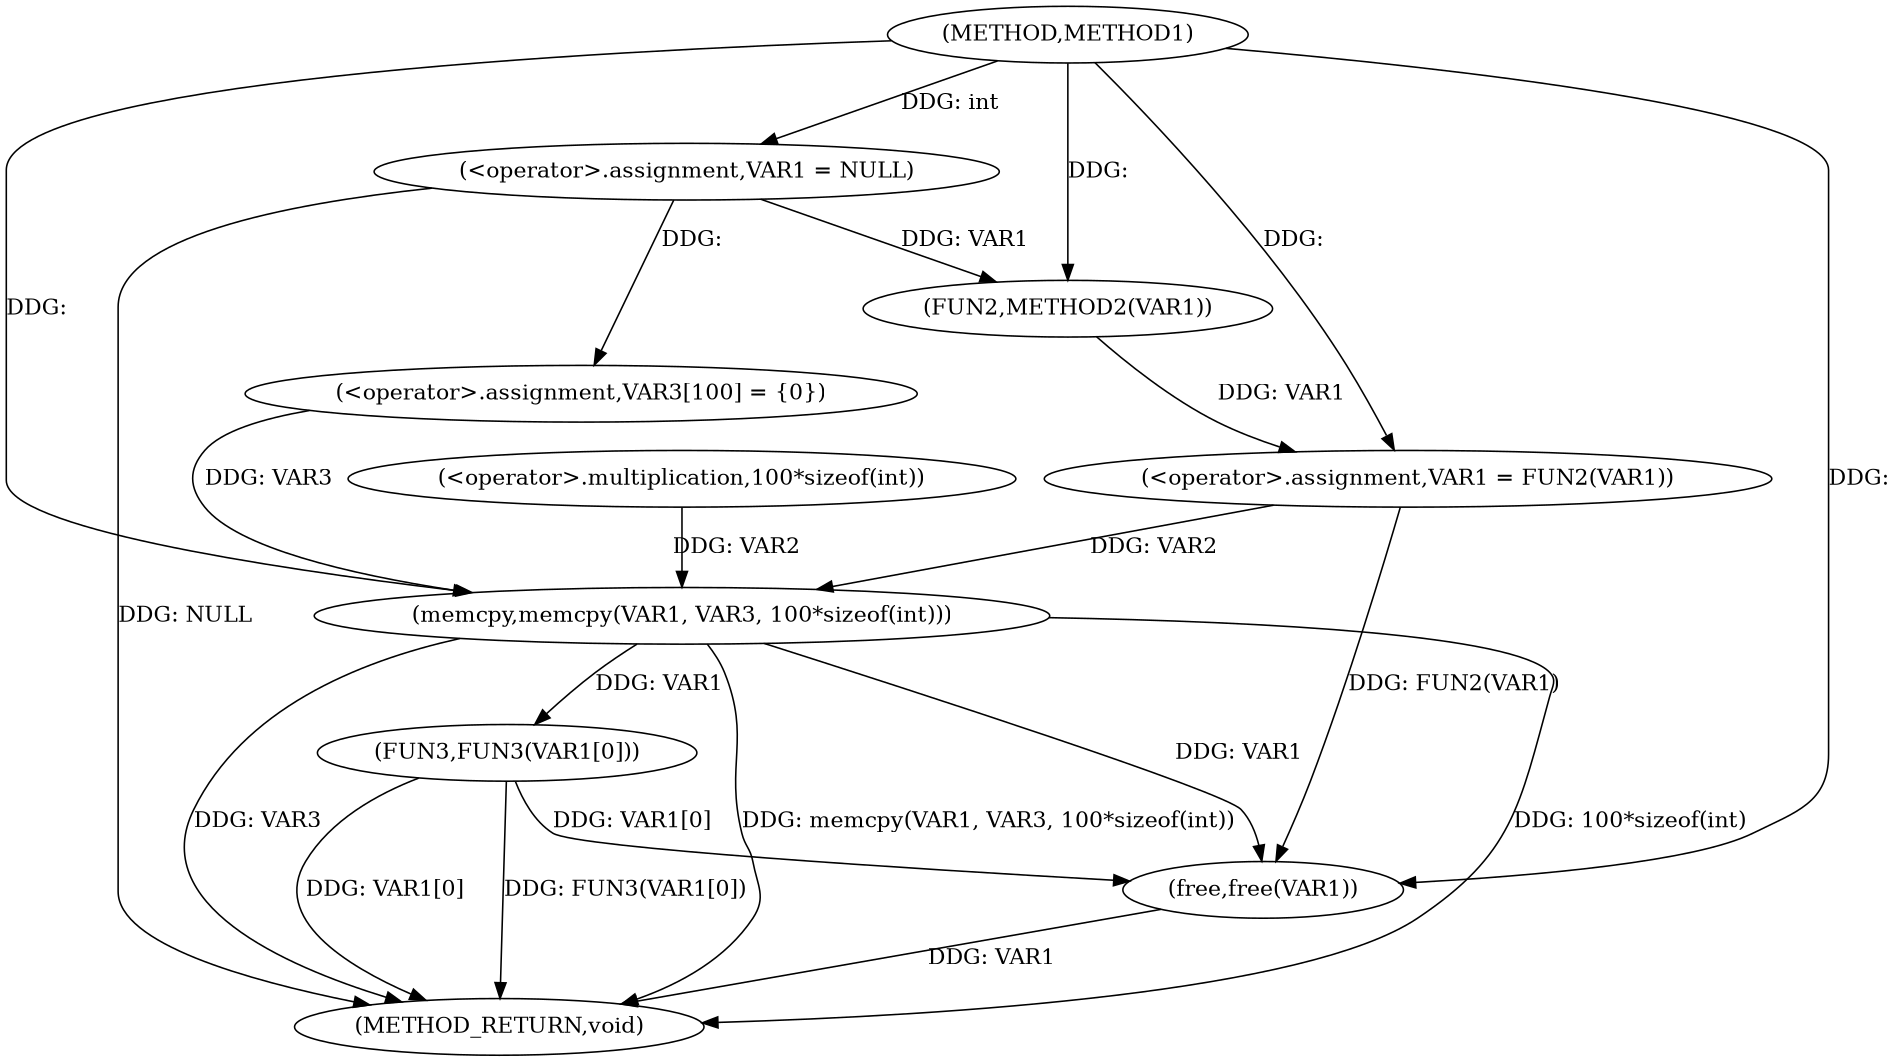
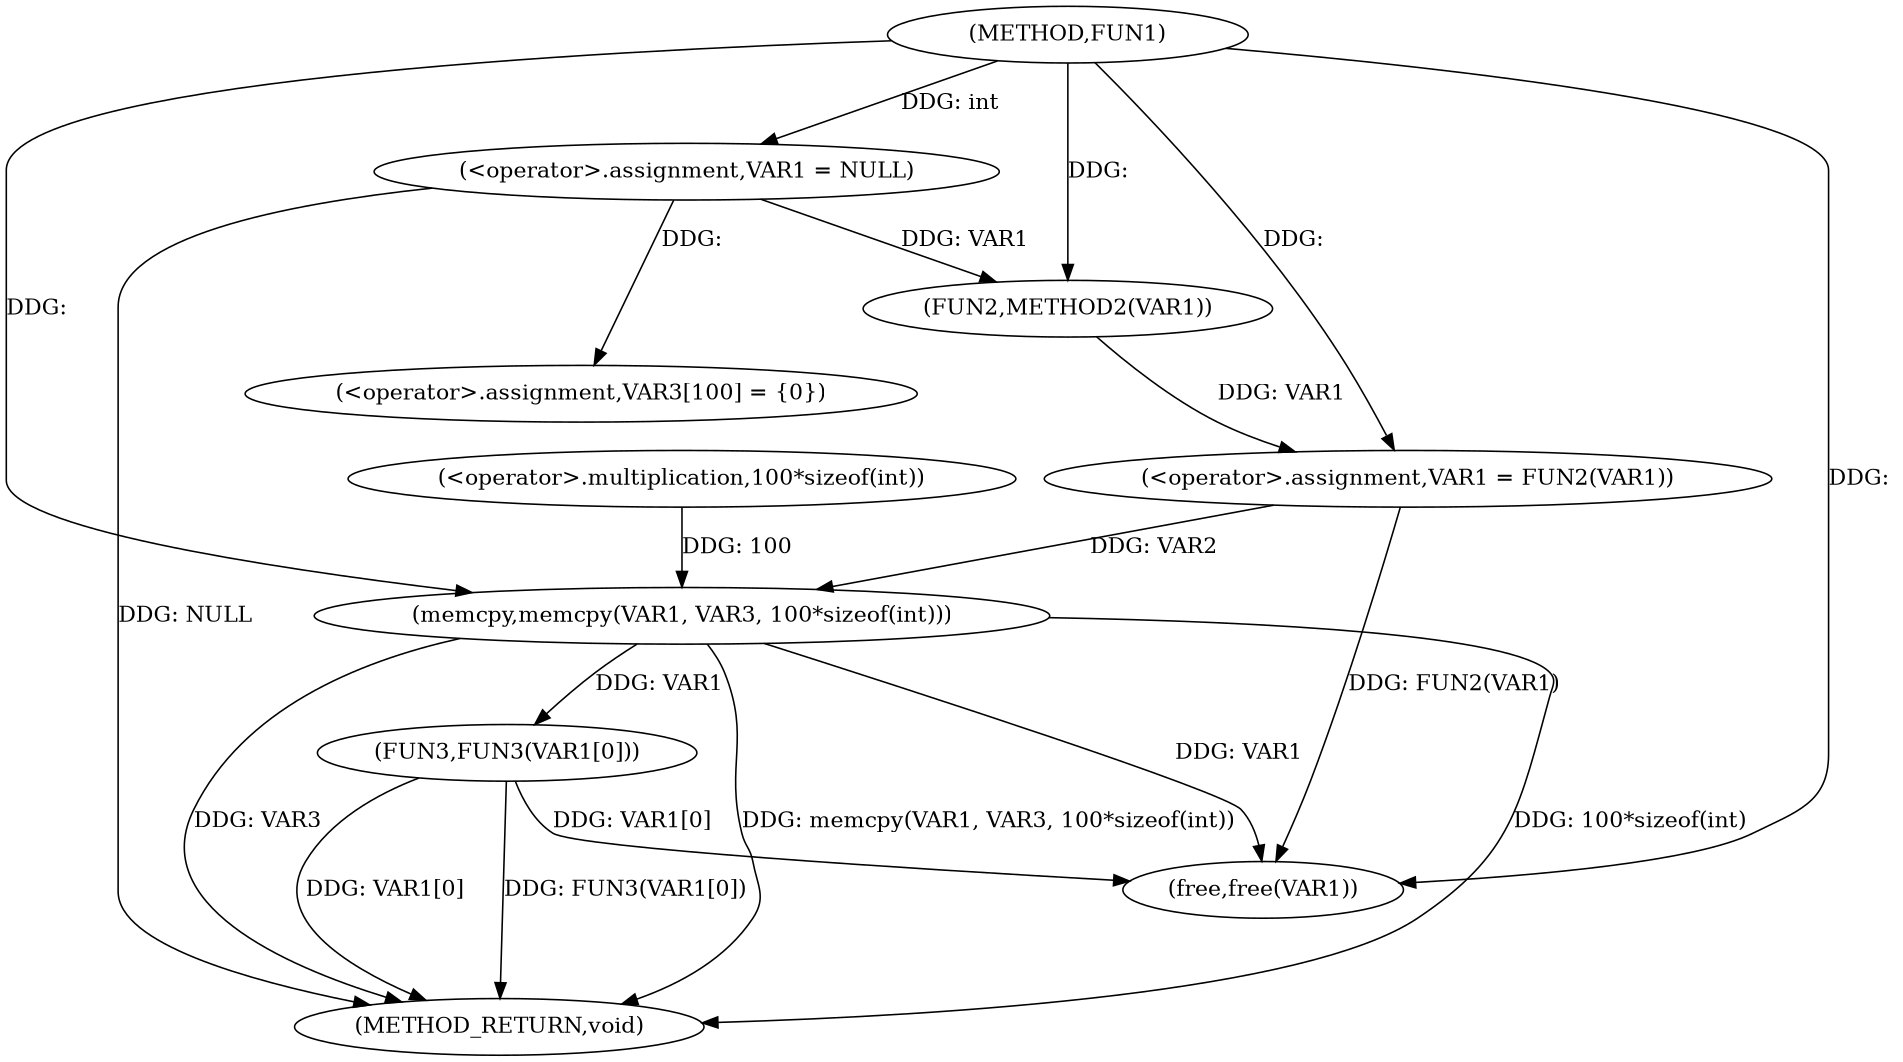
(1068, 35) -> (1068, 35)
(241, 534) -> none
(737, 547) -> (737, 547)
(899, 955) -> none
